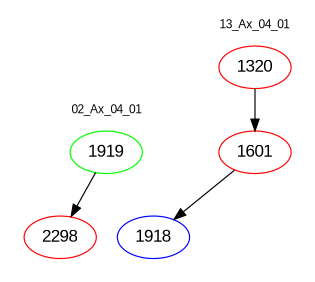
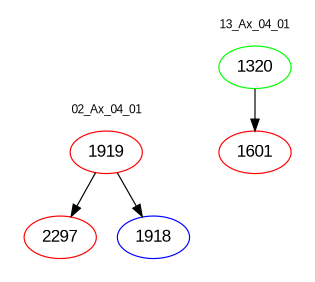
(255, 67) -> (255, 67)
(106, 152) -> (106, 152)
(209, 191) -> (127, 189)
(60, 237) -> (60, 237)
